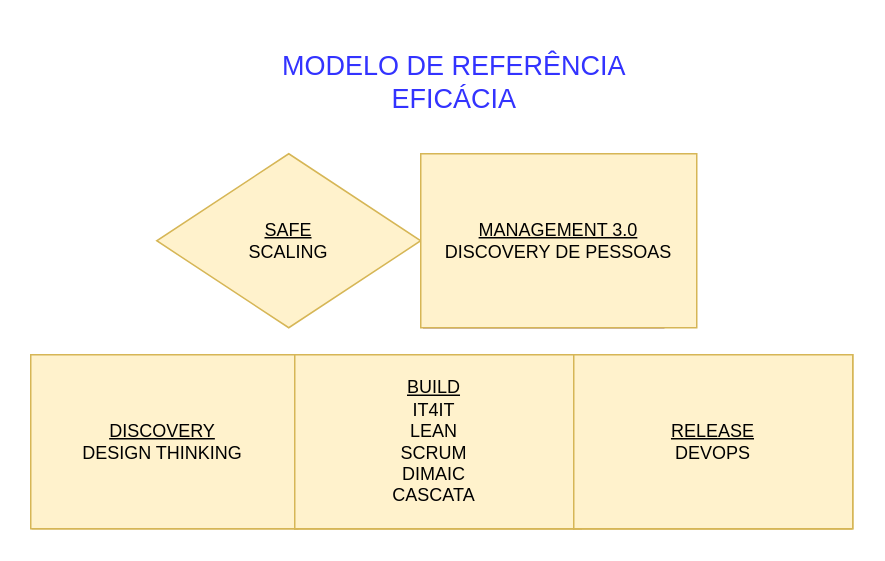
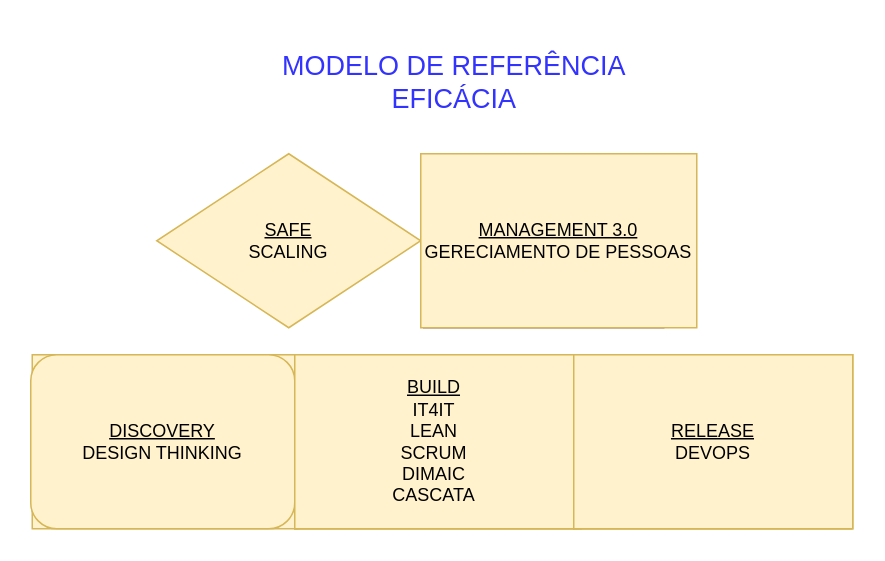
(559, 241) -> (559, 241)
(163, 442) -> (163, 442)
